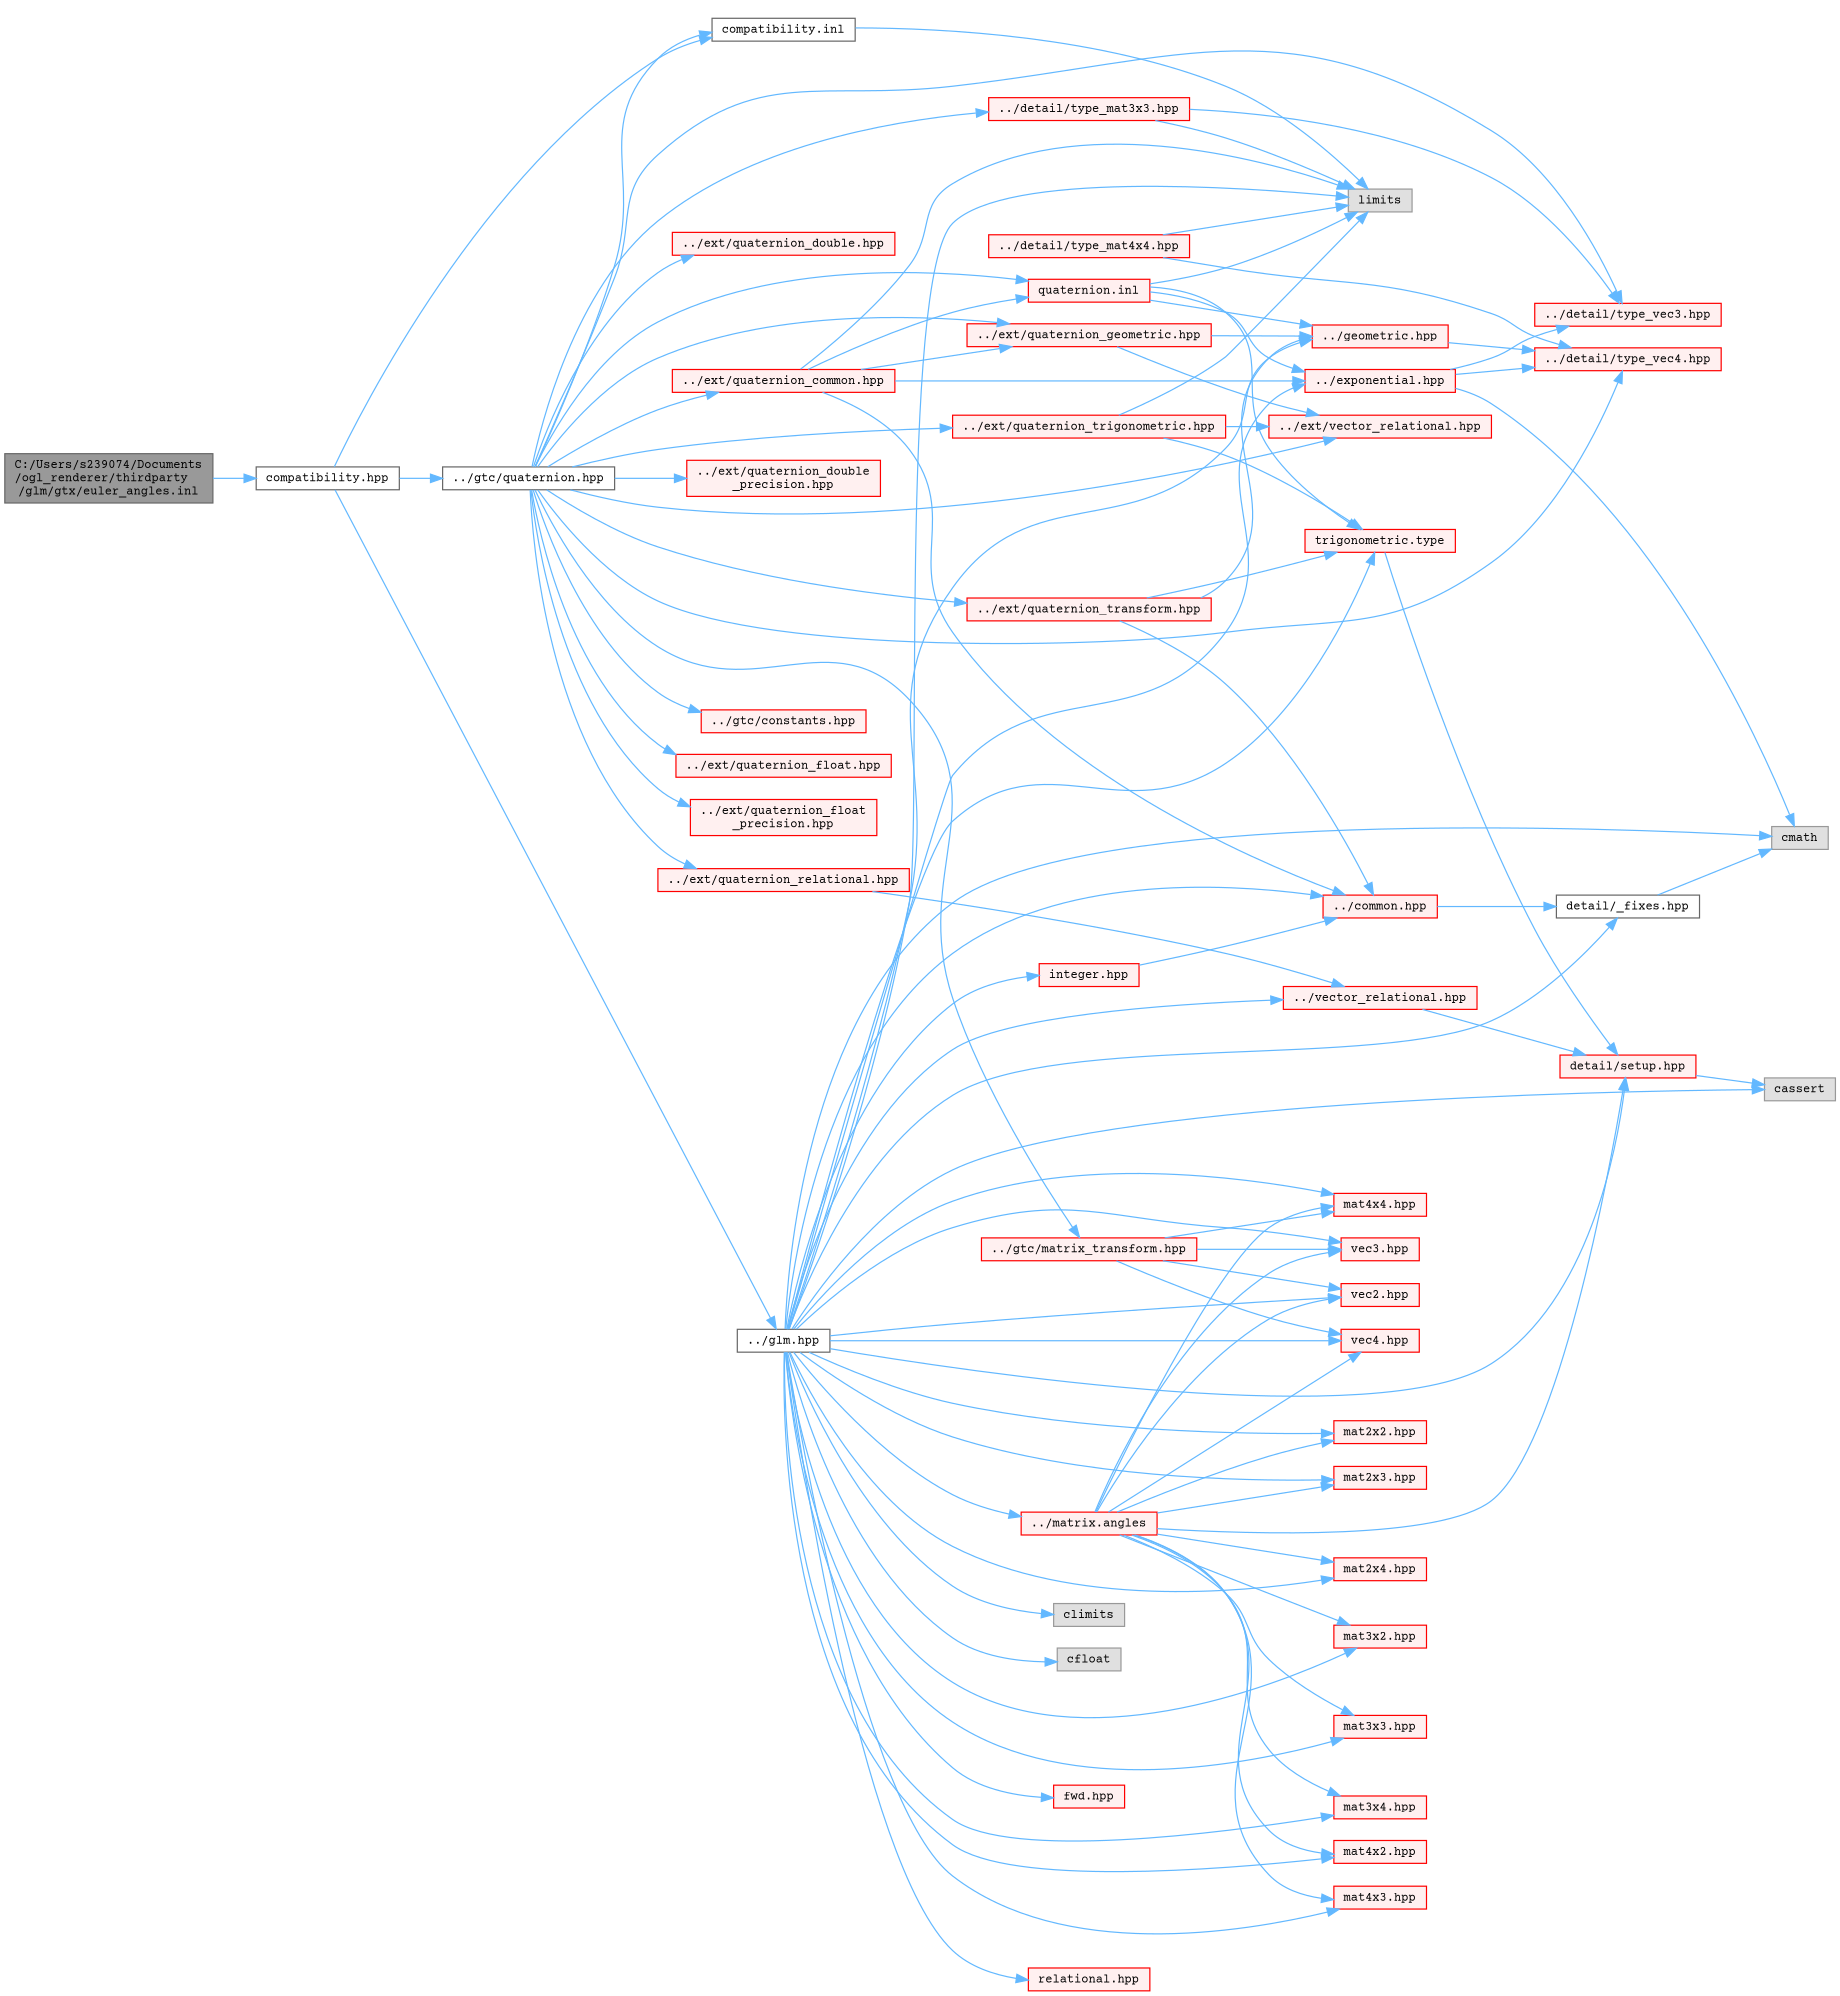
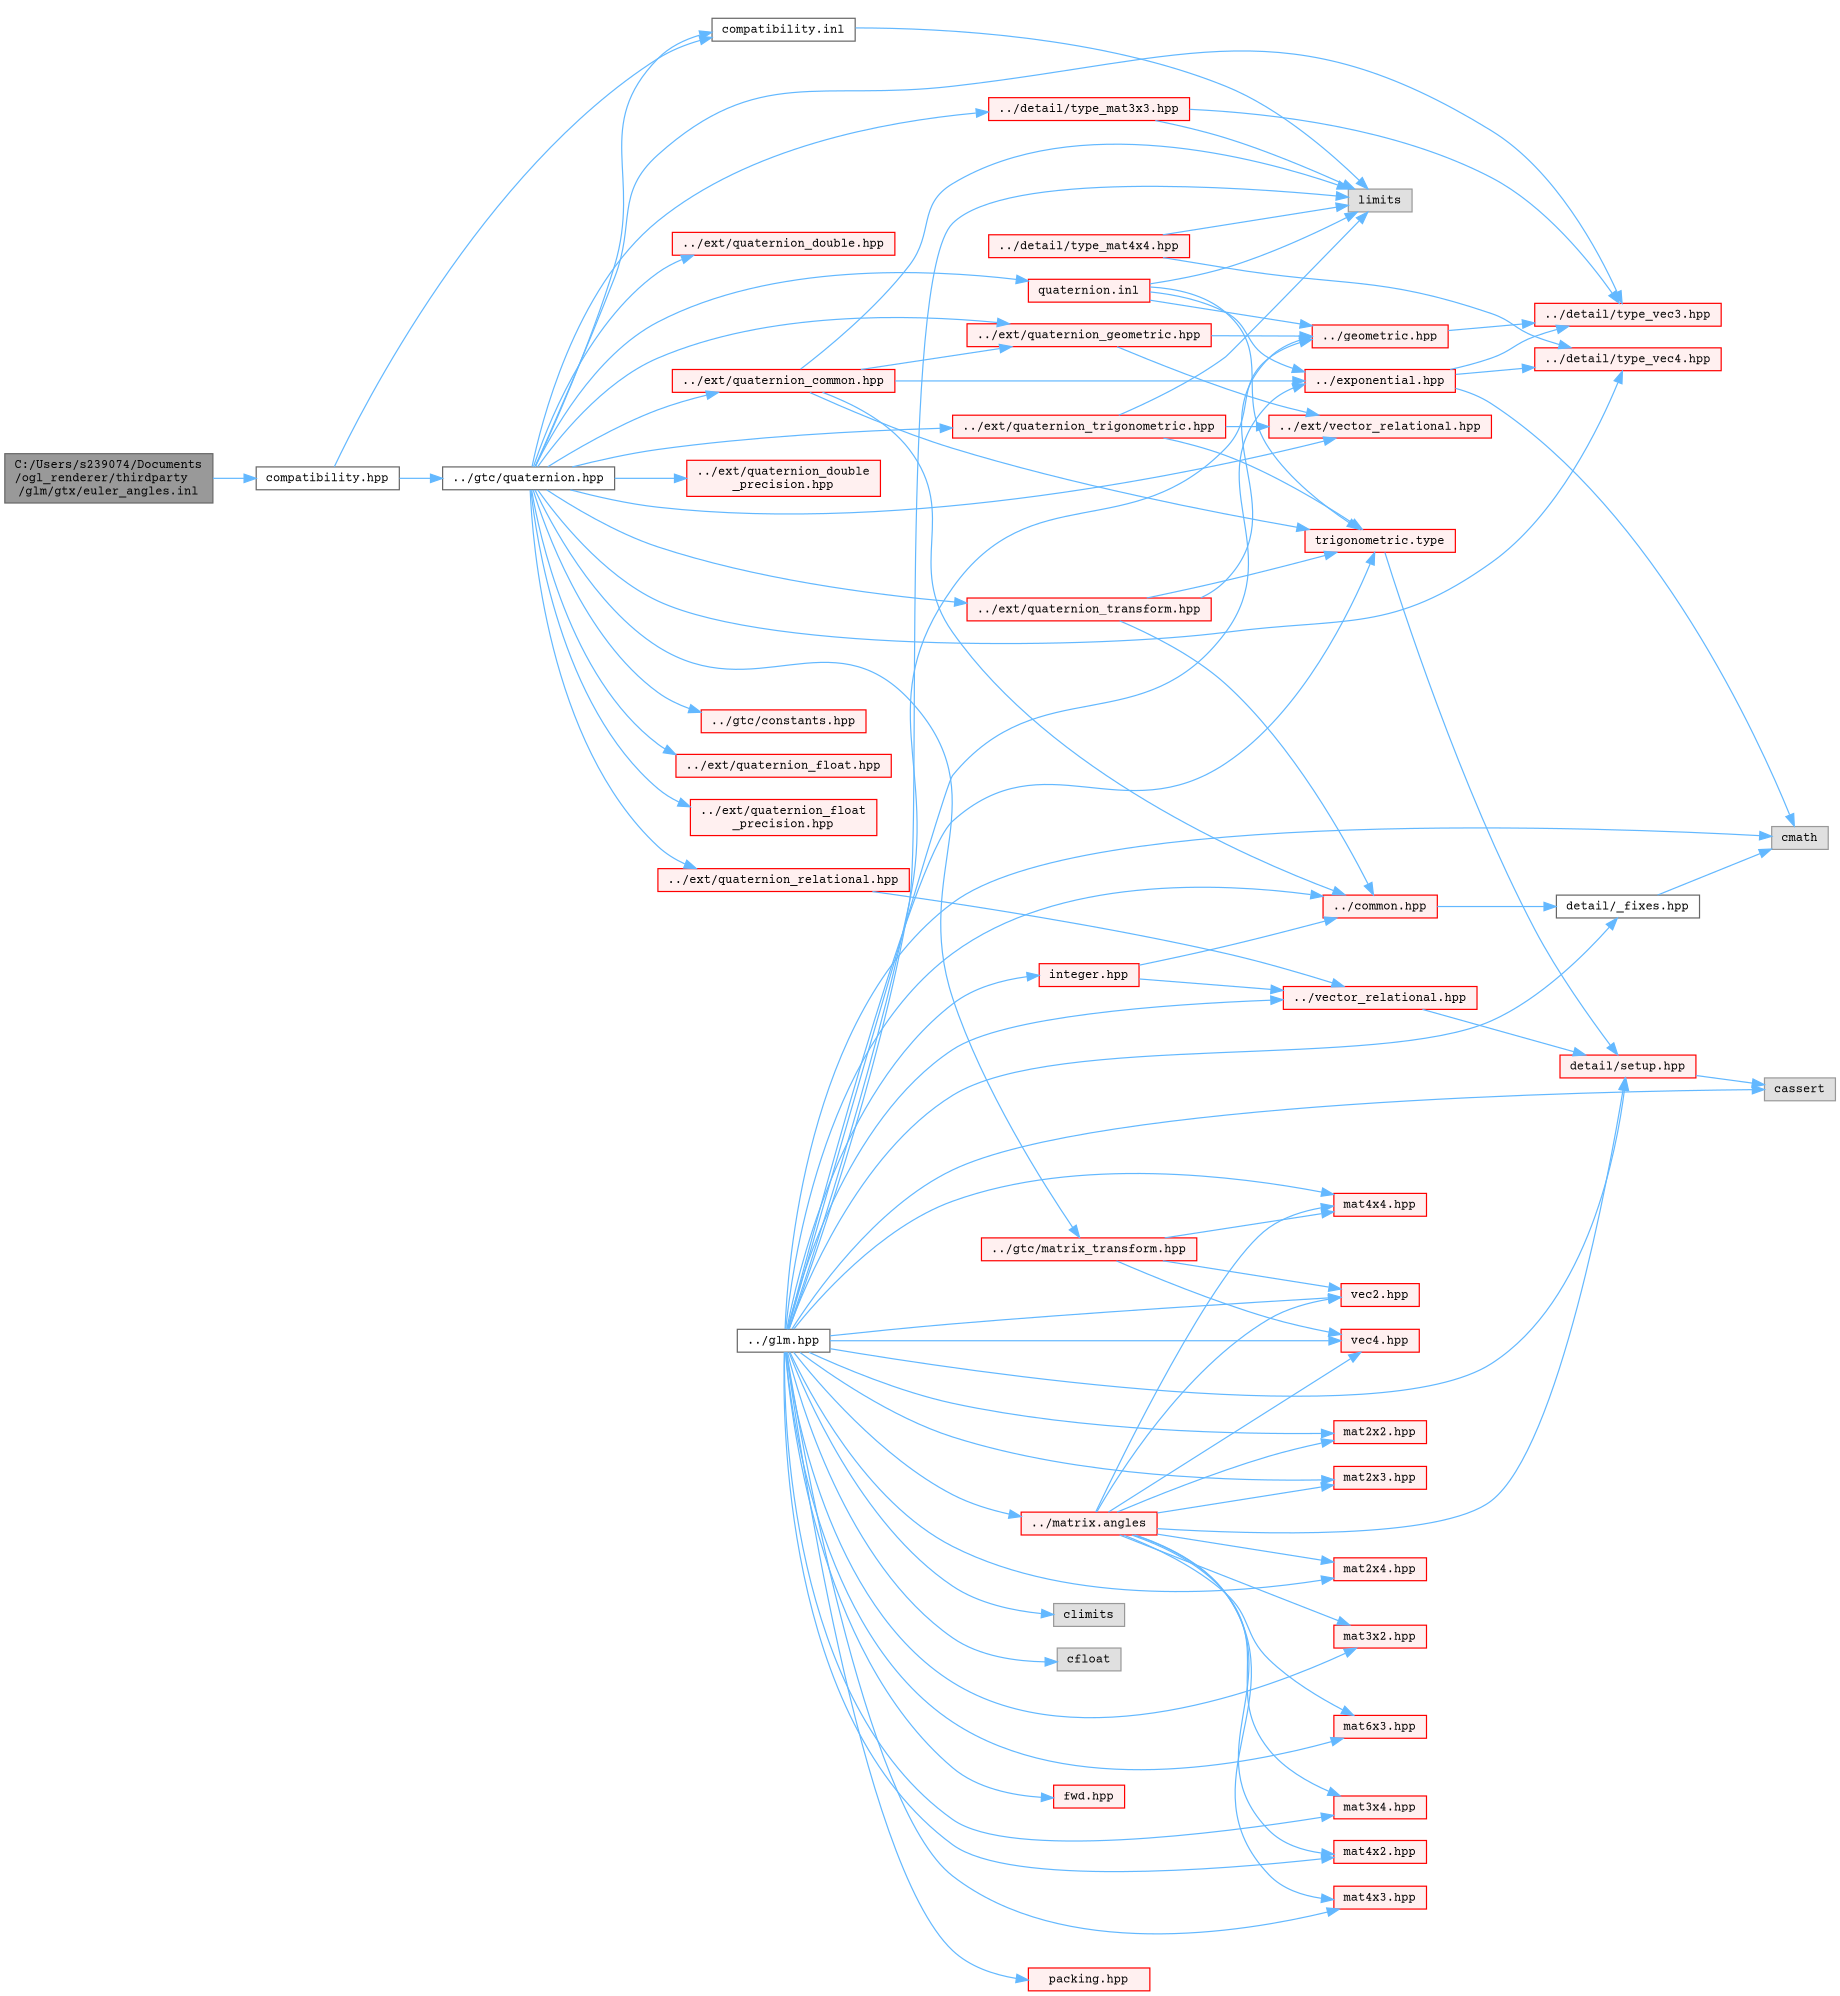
(910, 326) -> (1049, 475)
(1485, 346) -> (1485, 327)
(553, 904) -> none
none -> (1205, 984)
(1380, 1249) -> none
(1380, 1727) -> (1380, 1727)
(1089, 1979) -> (1089, 1979)
